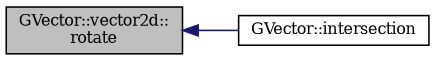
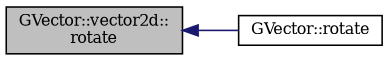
(334, 30) -> (310, 30)
